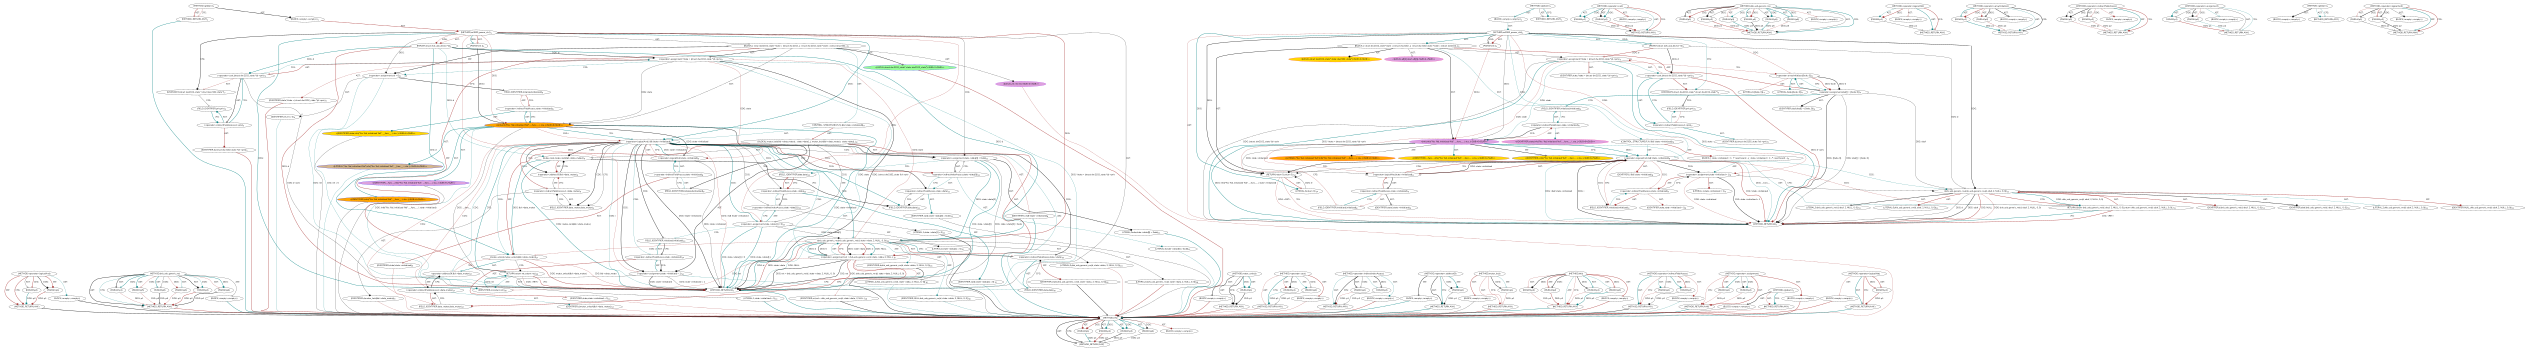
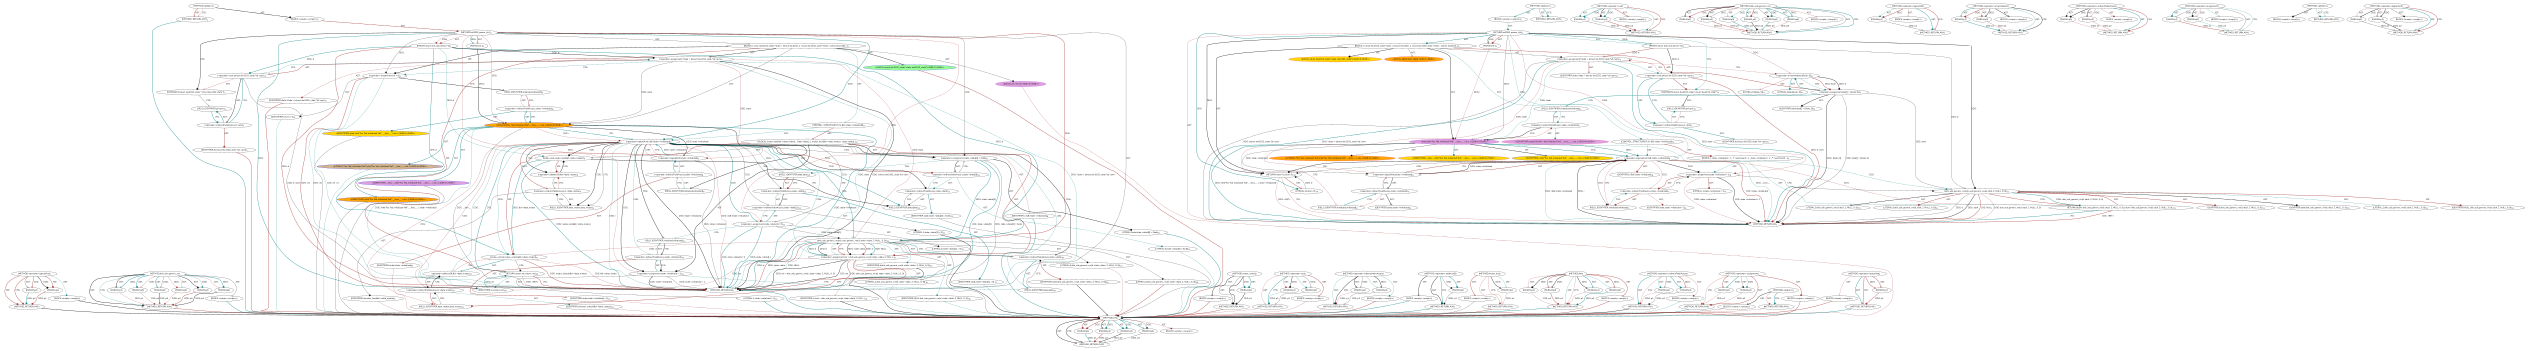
(1414, 59) -> (1414, 59)
none -> (312, 227)
